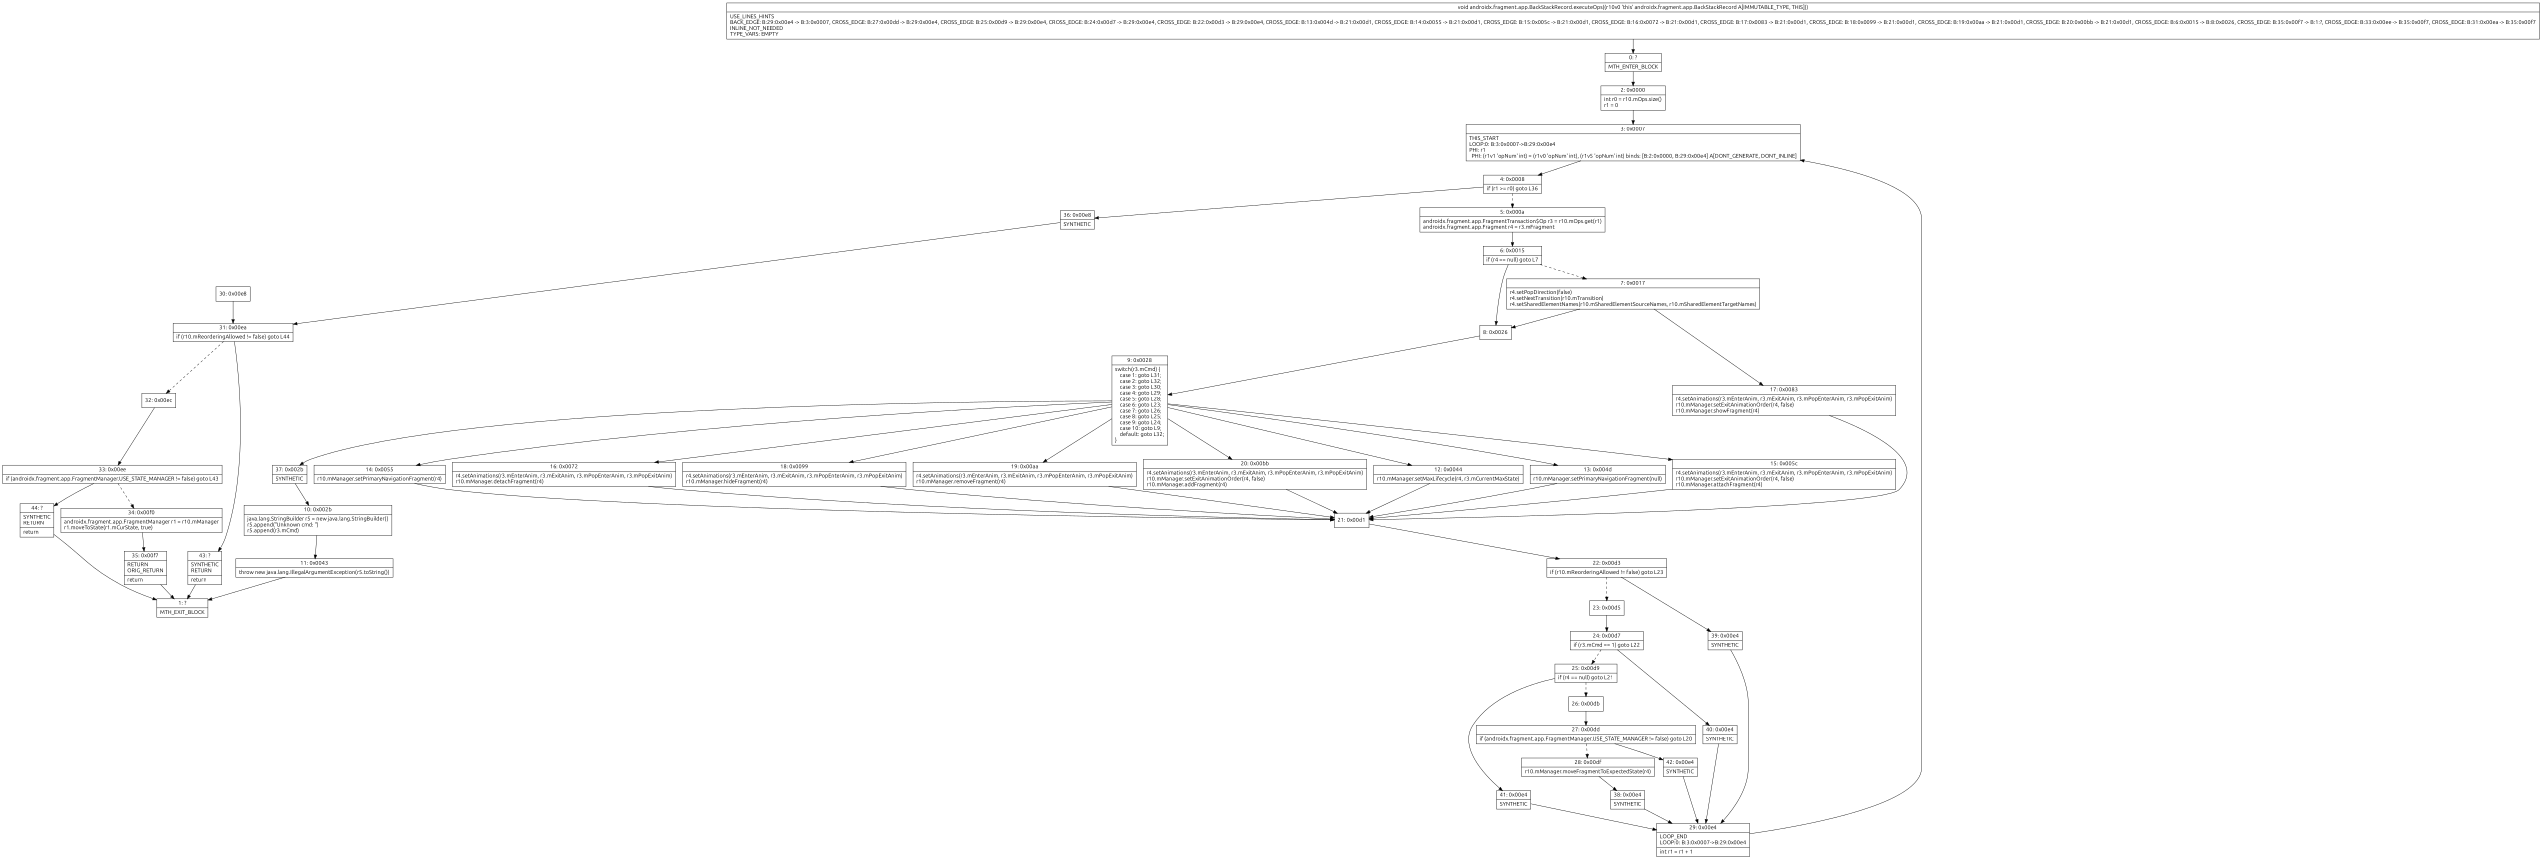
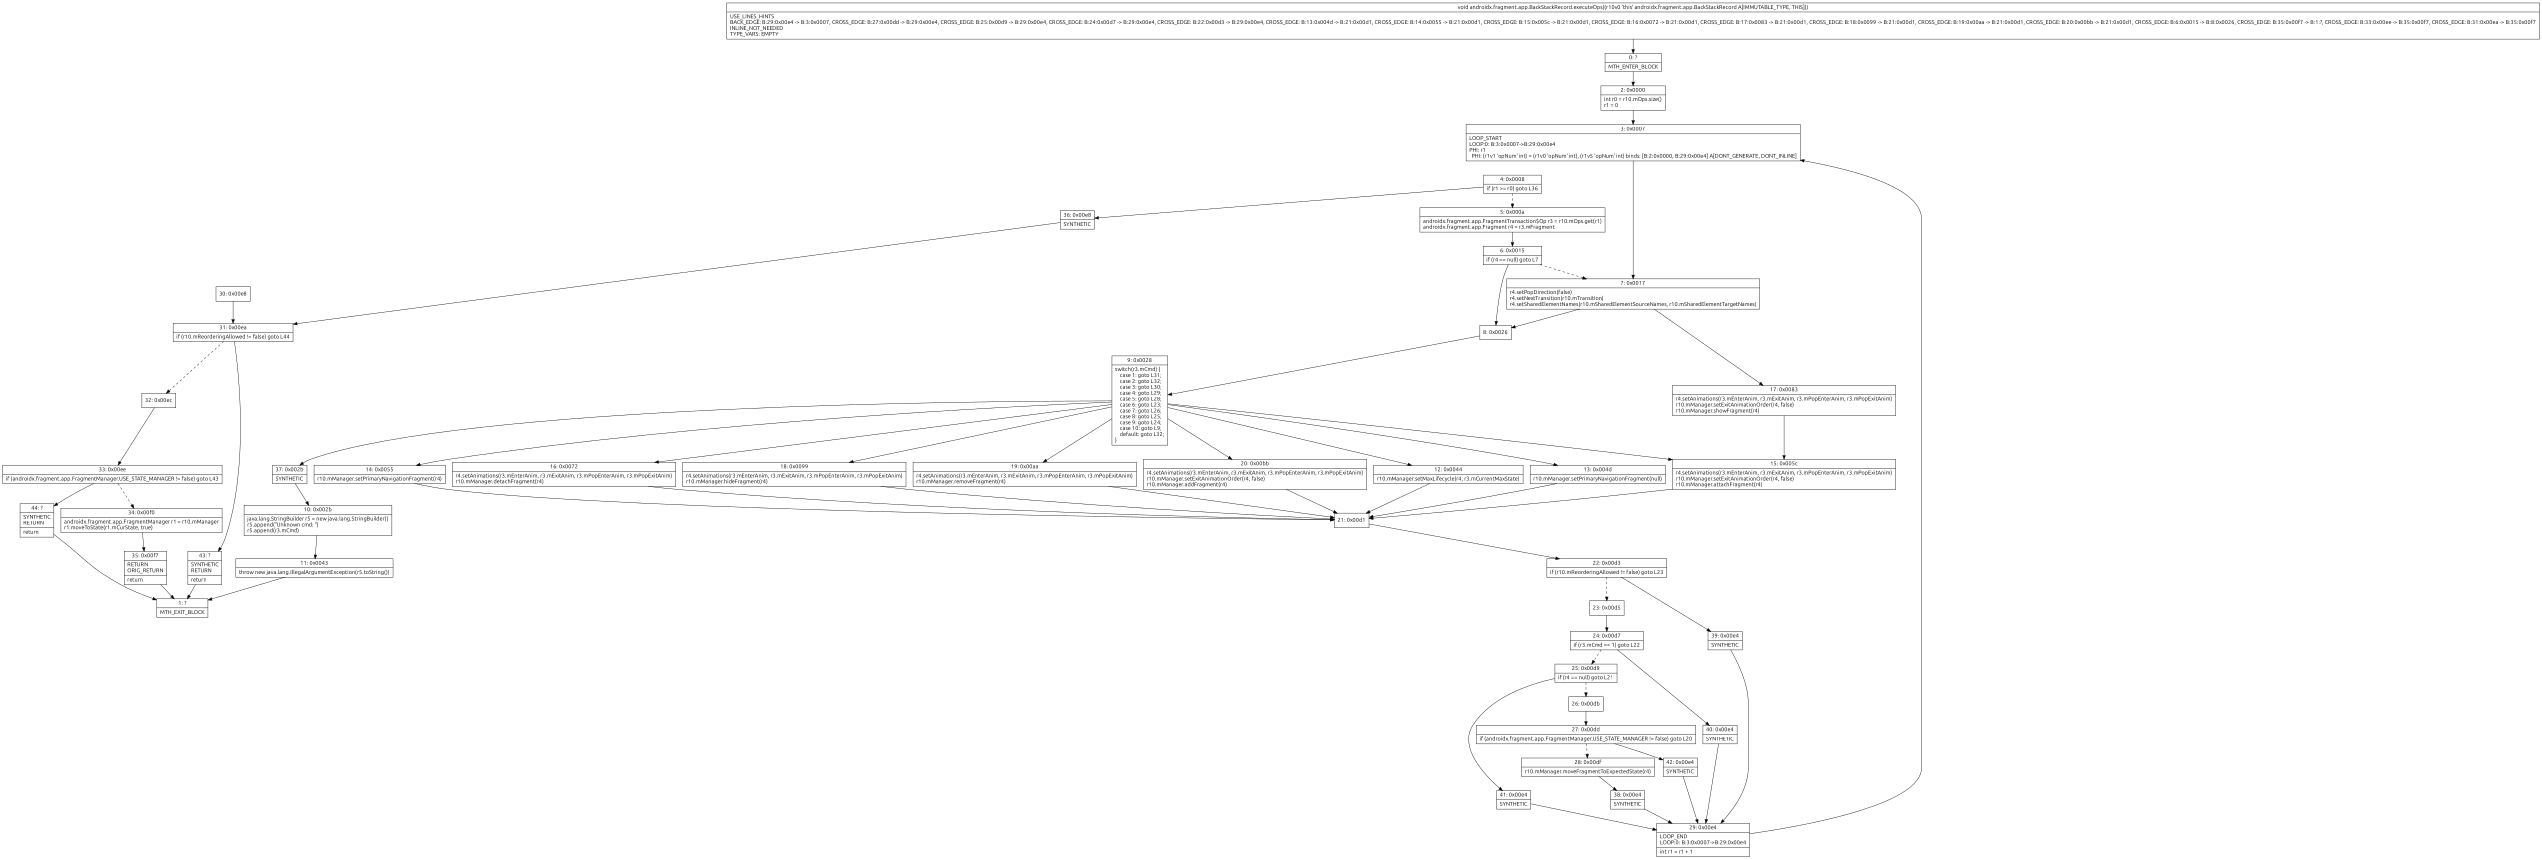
(1484, 138) -> (1486, 138)
(1561, 167) -> (1633, 218)
(1697, 510) -> (1784, 435)
